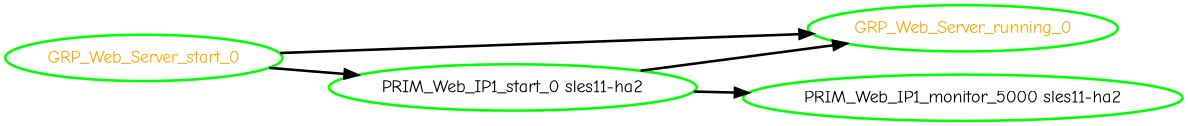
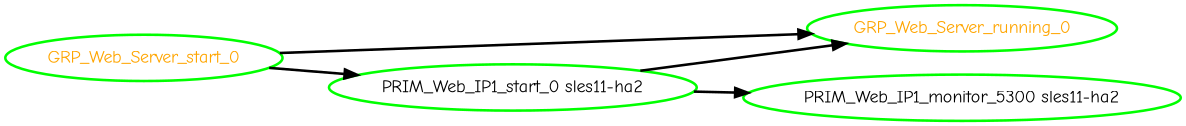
(963, 98) -> (962, 98)
